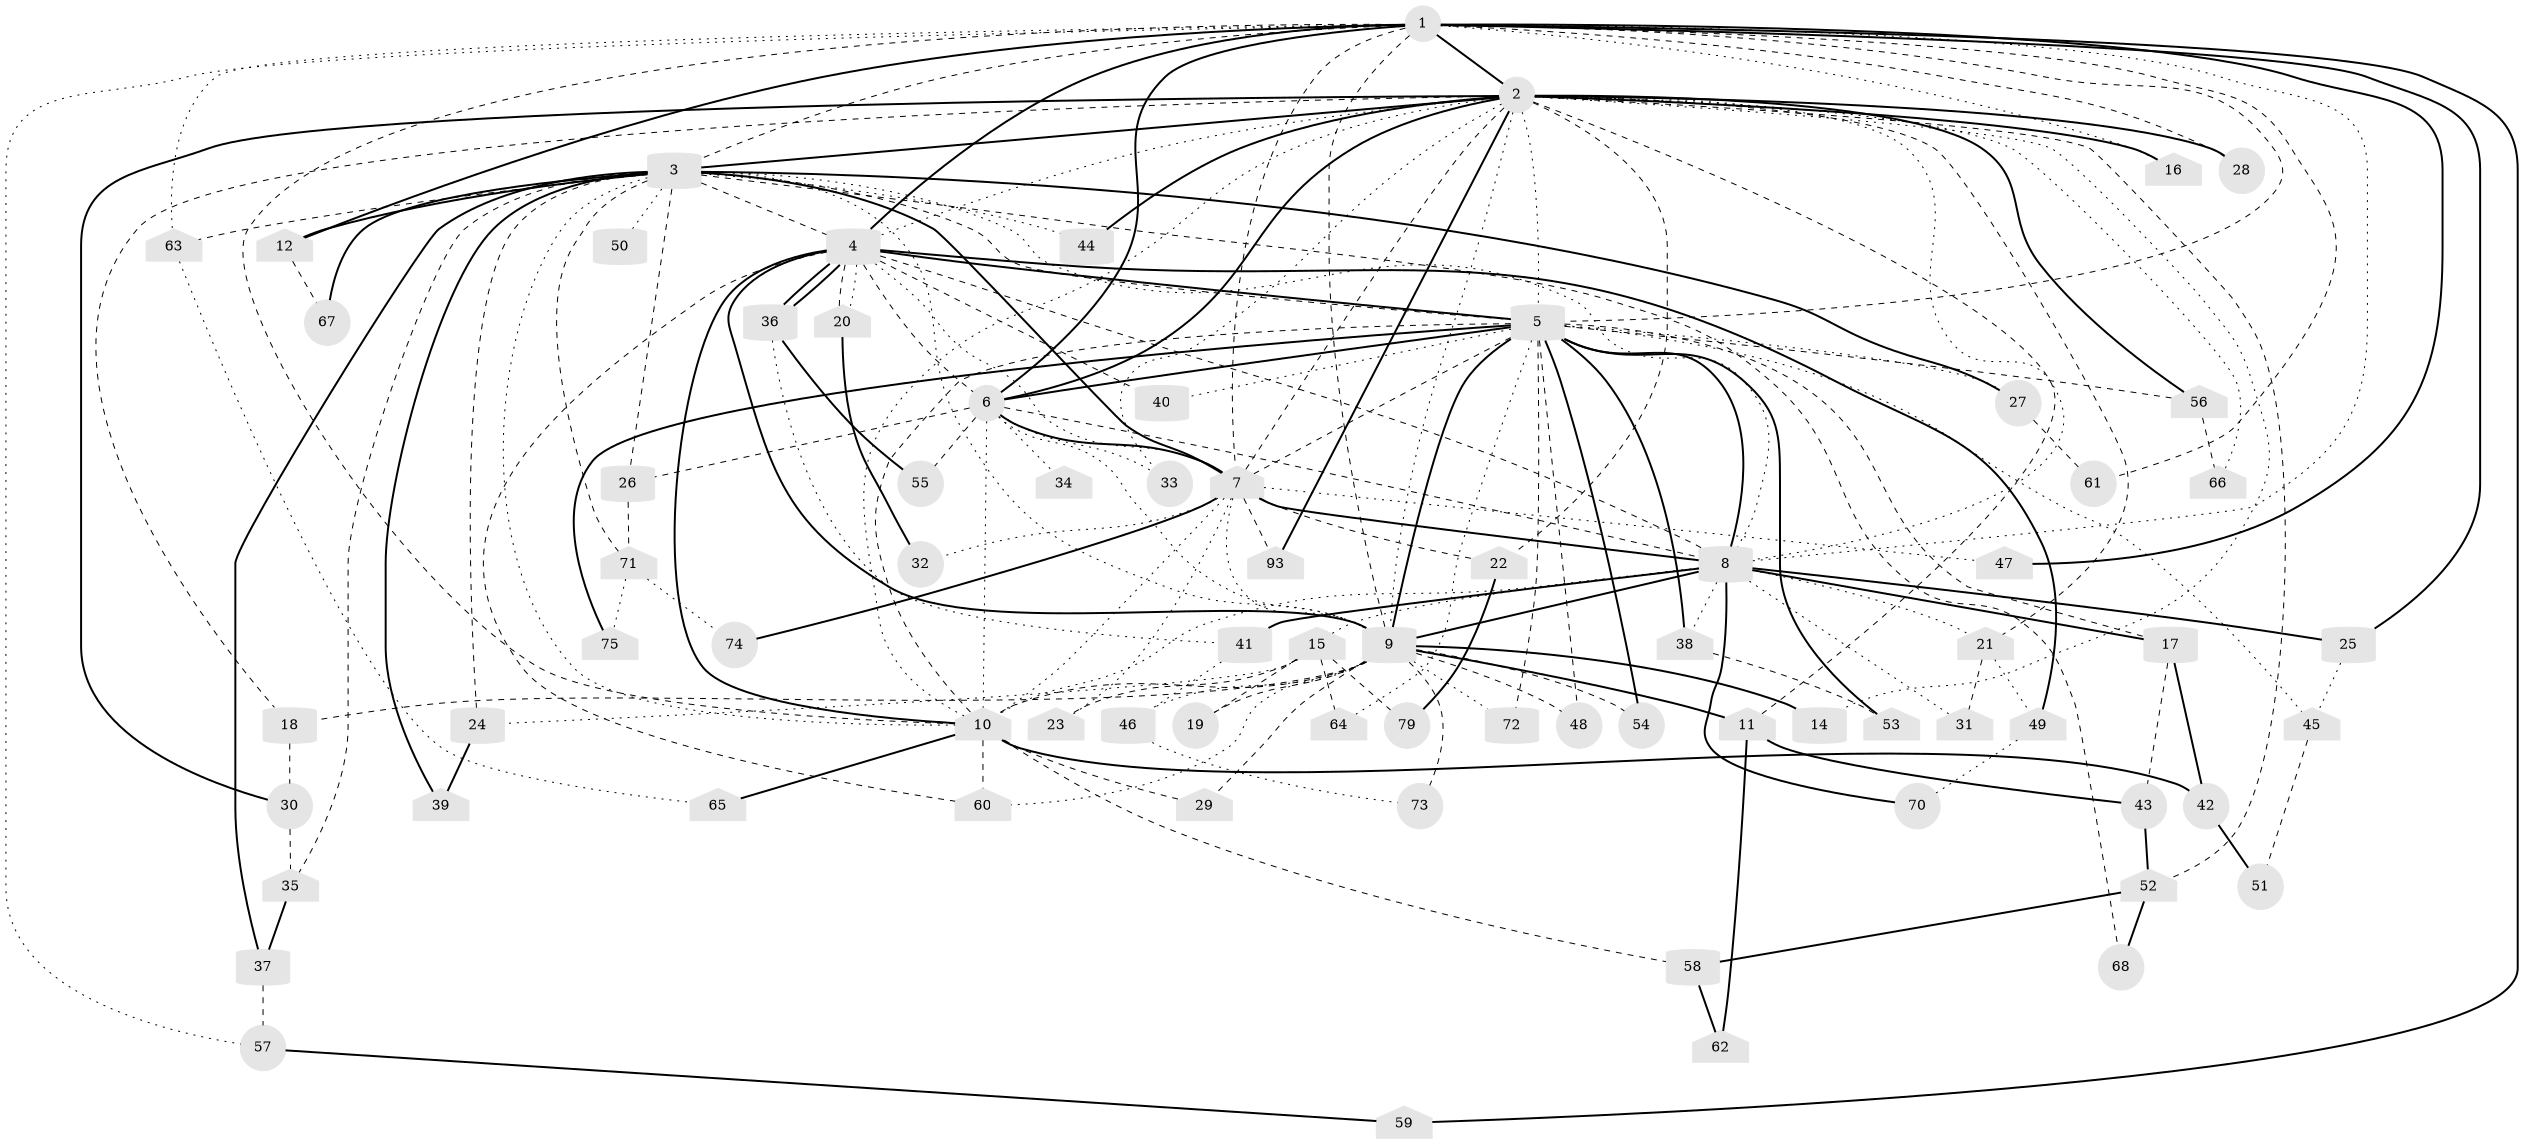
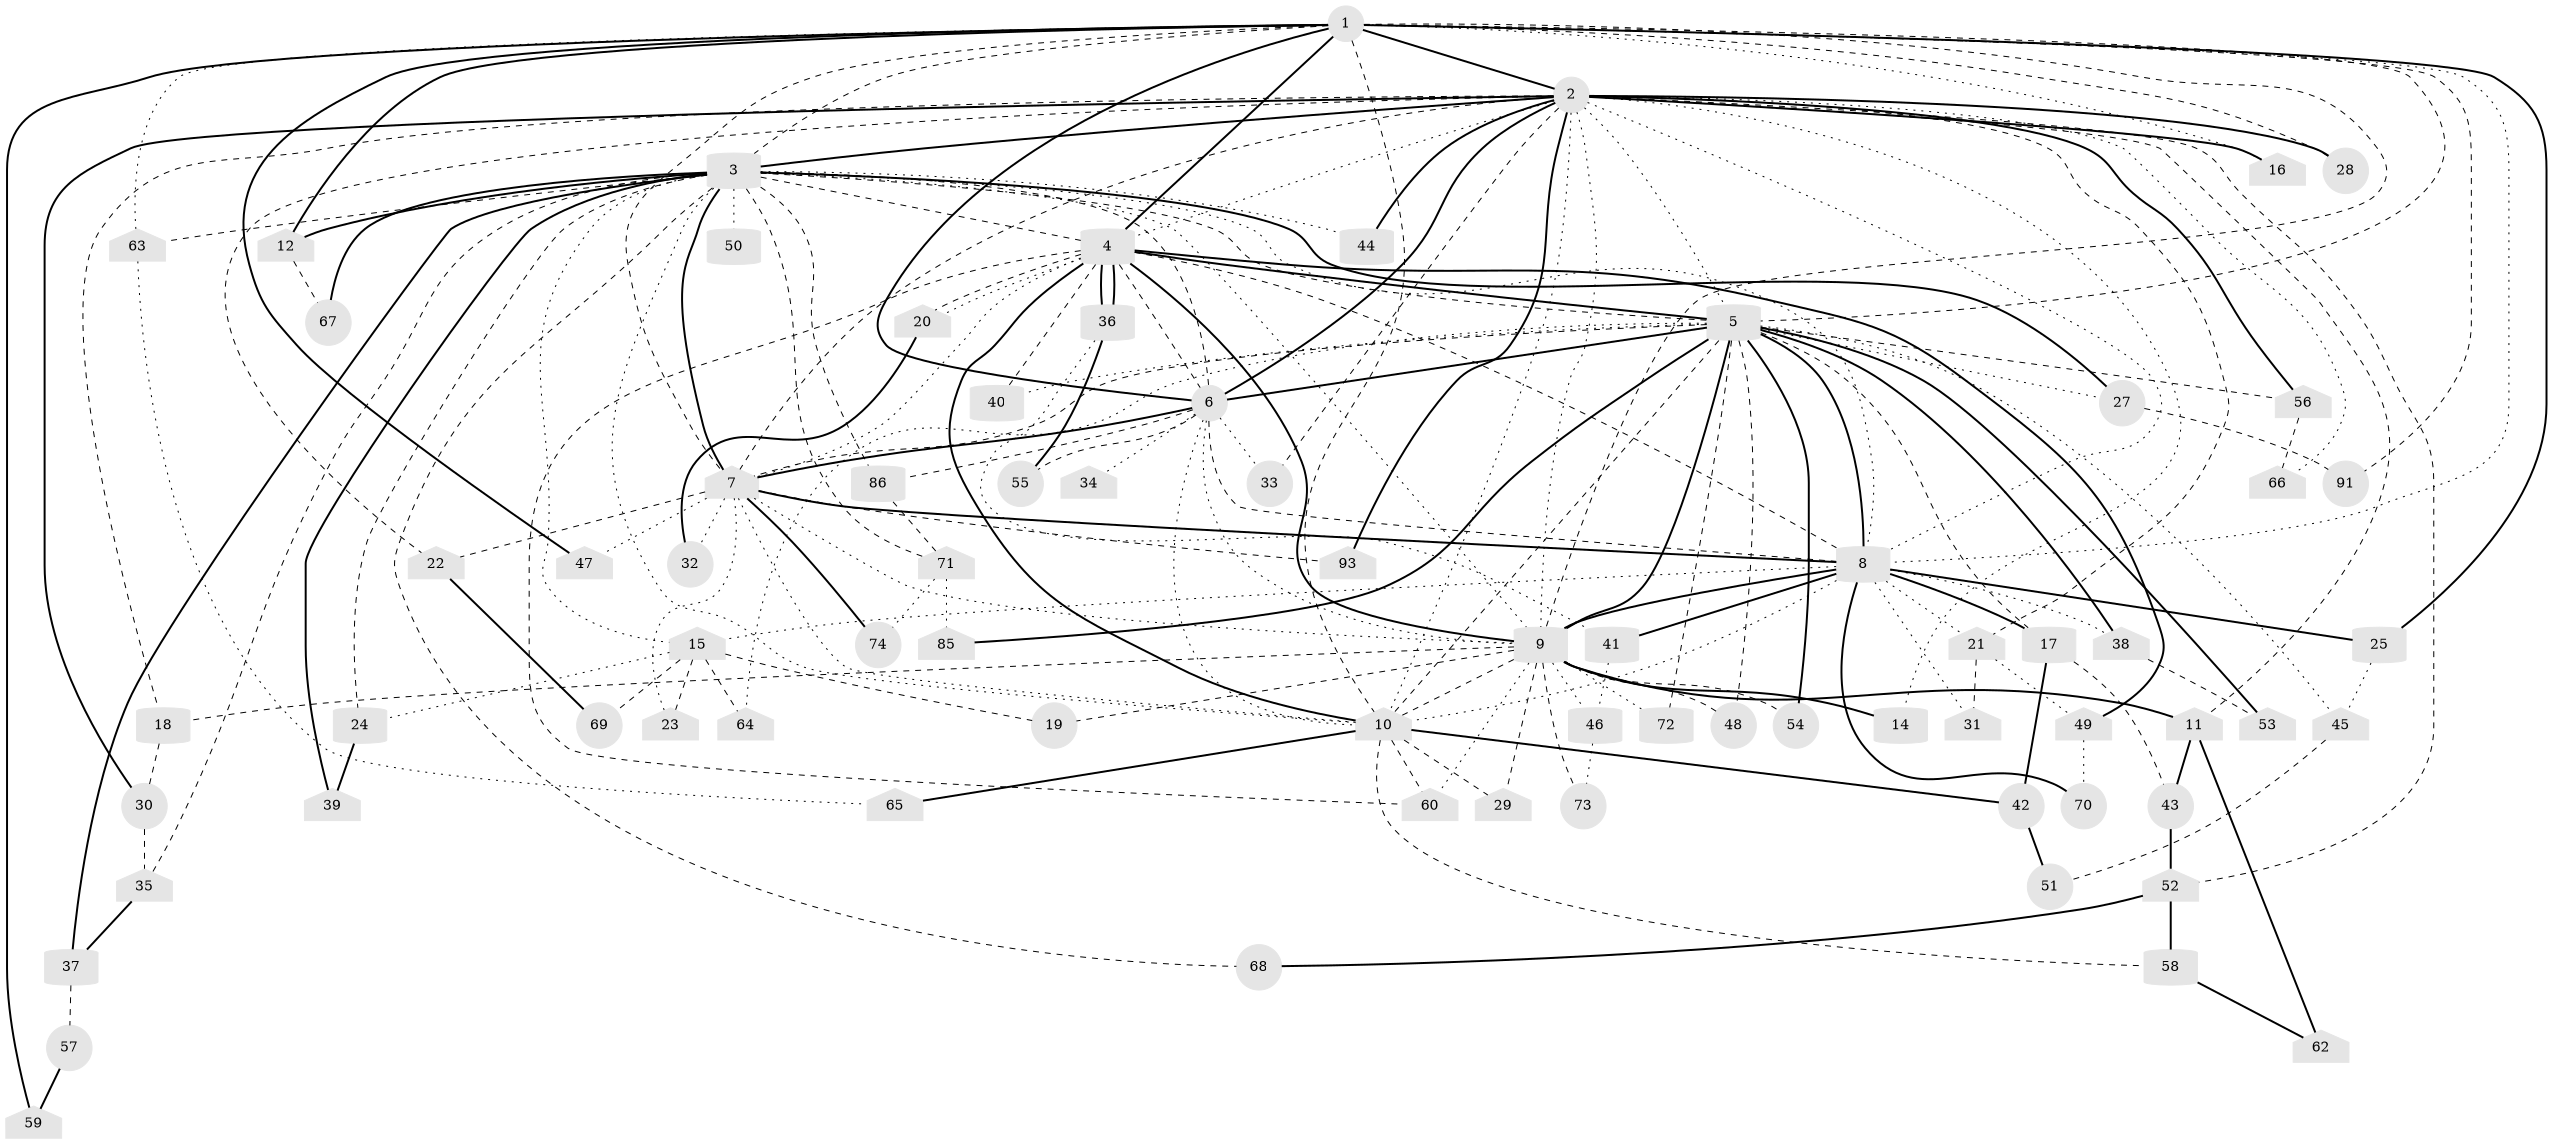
(173, 80) -> none
none -> (1157, 242)
(1301, 261) -> (1437, 257)
none -> (542, 406)
(628, 484) -> (878, 484)
(2093, 484) -> (2346, 484)
(610, 645) -> (946, 645)
(1407, 726) -> (599, 726)
